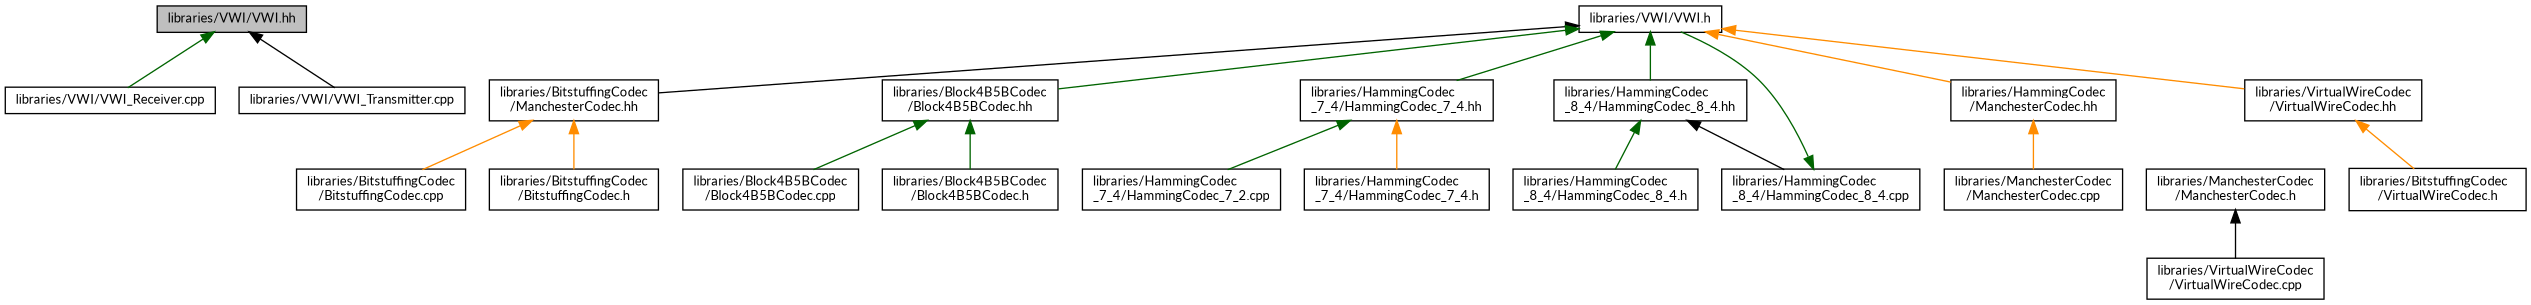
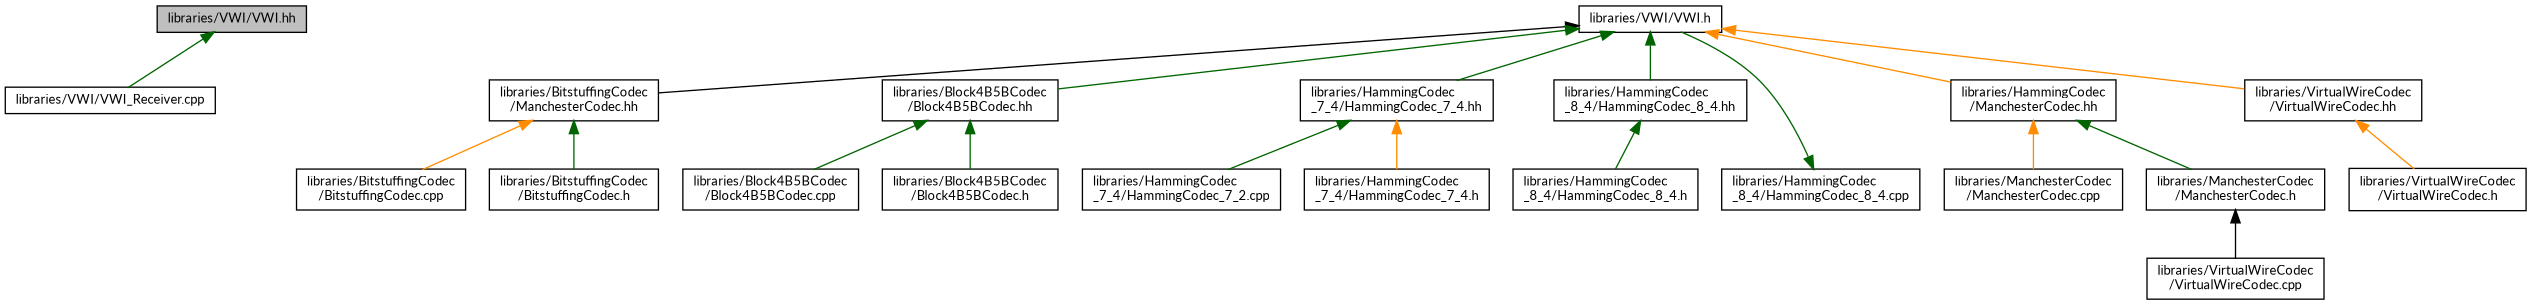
(352, 100) -> none
(1742, 148) -> none
none -> (2141, 148)
(574, 152) -> (574, 152)
(2438, 190) -> (2438, 190)
